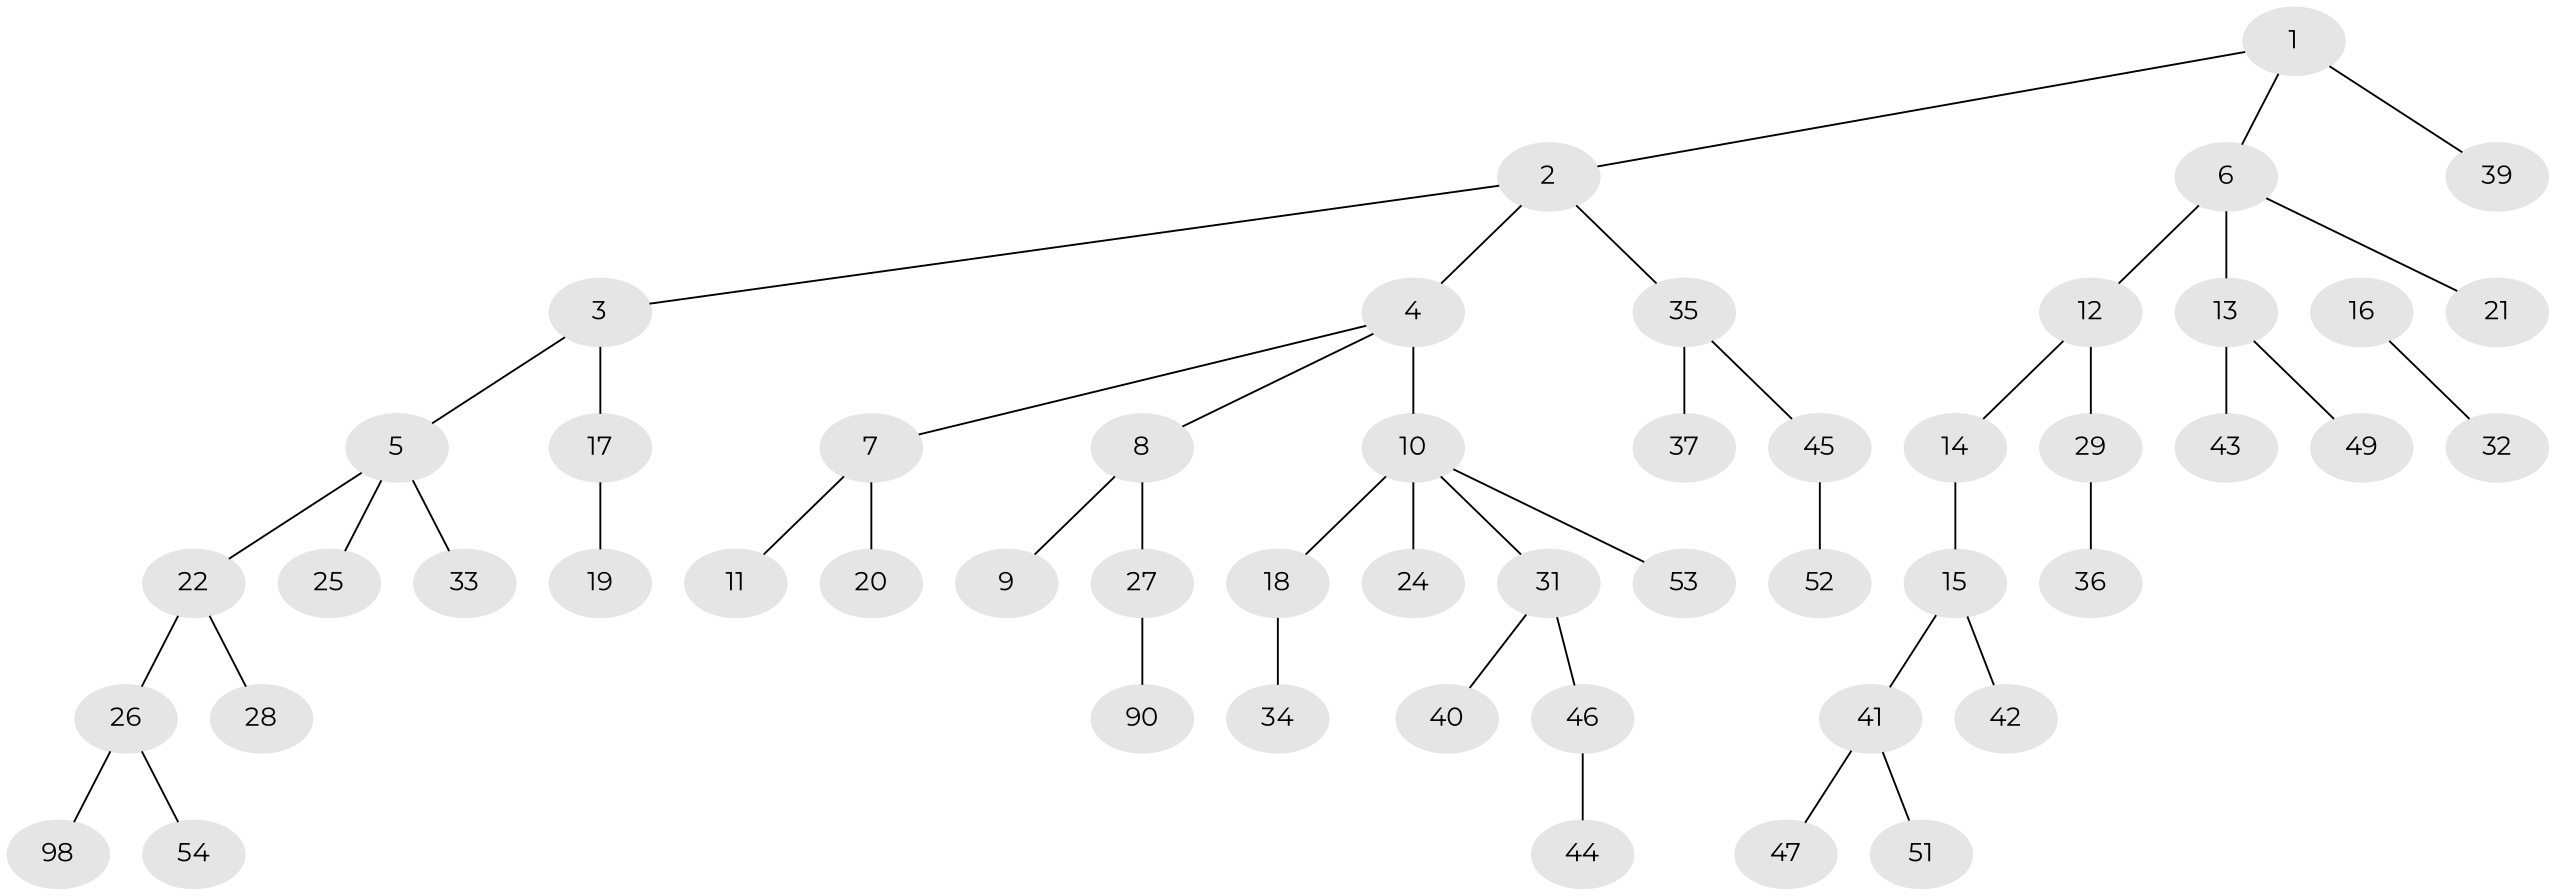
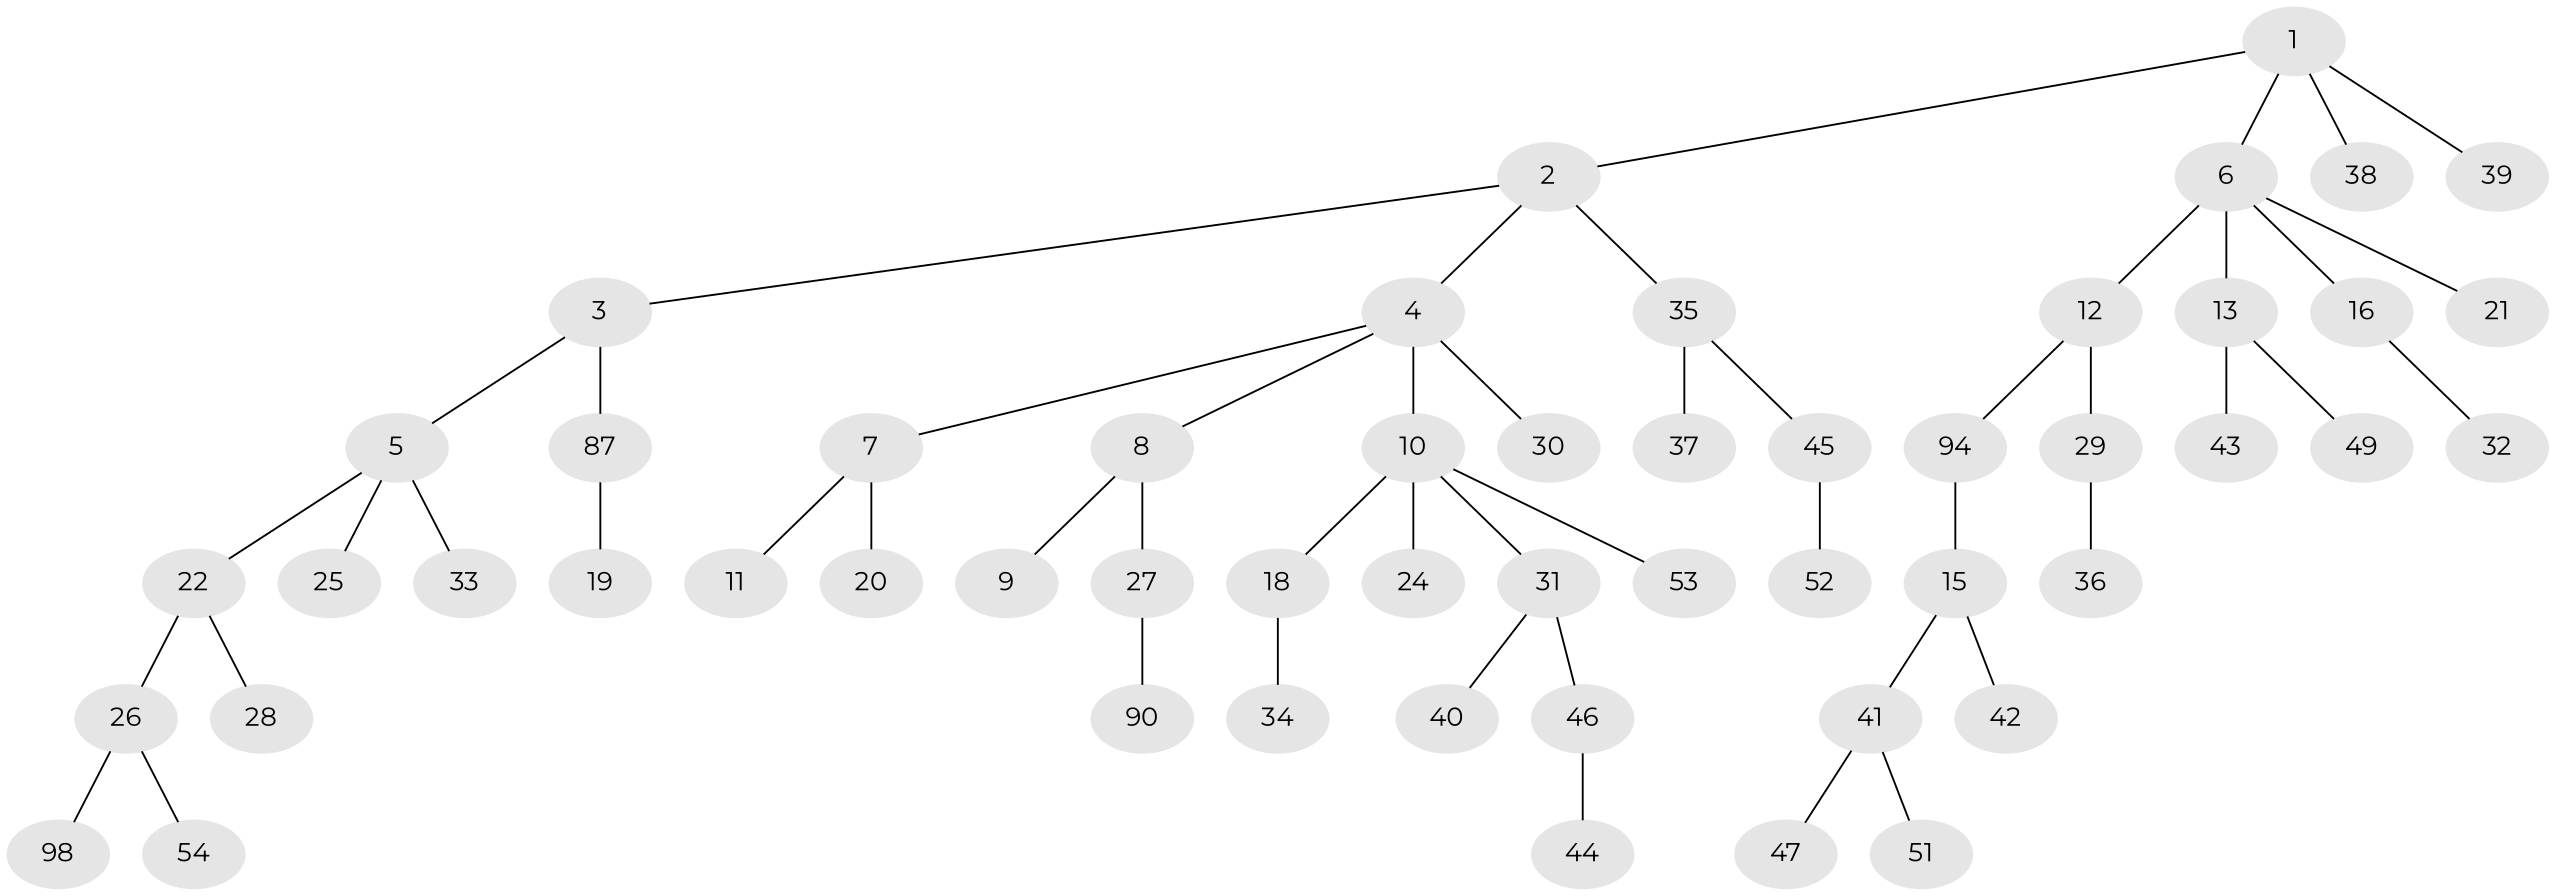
none -> (2362, 177)
none -> (2294, 244)
(600, 448) -> (600, 448)
none -> (1549, 448)
(1955, 448) -> (1955, 448)
